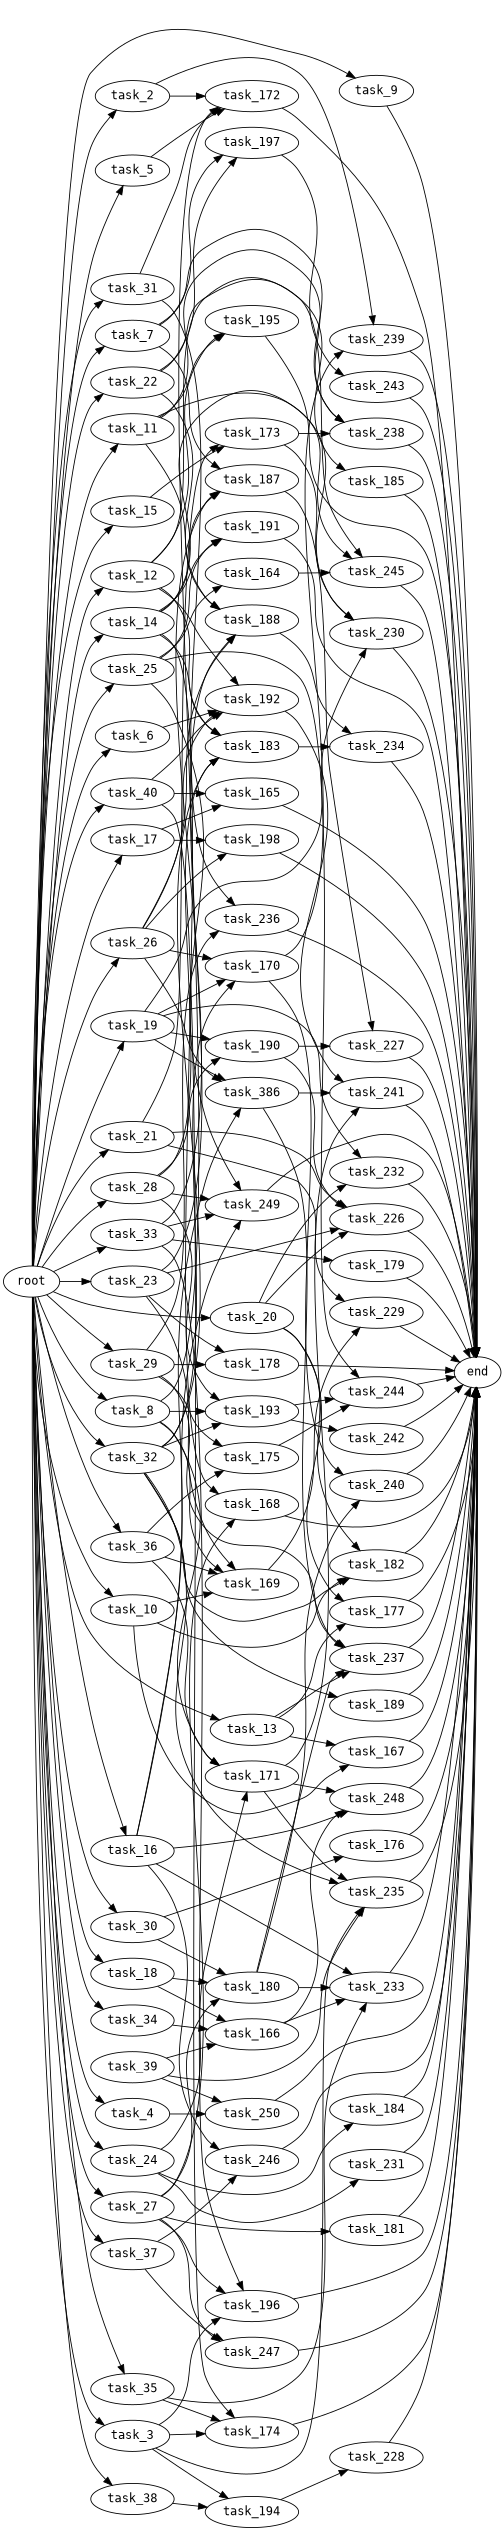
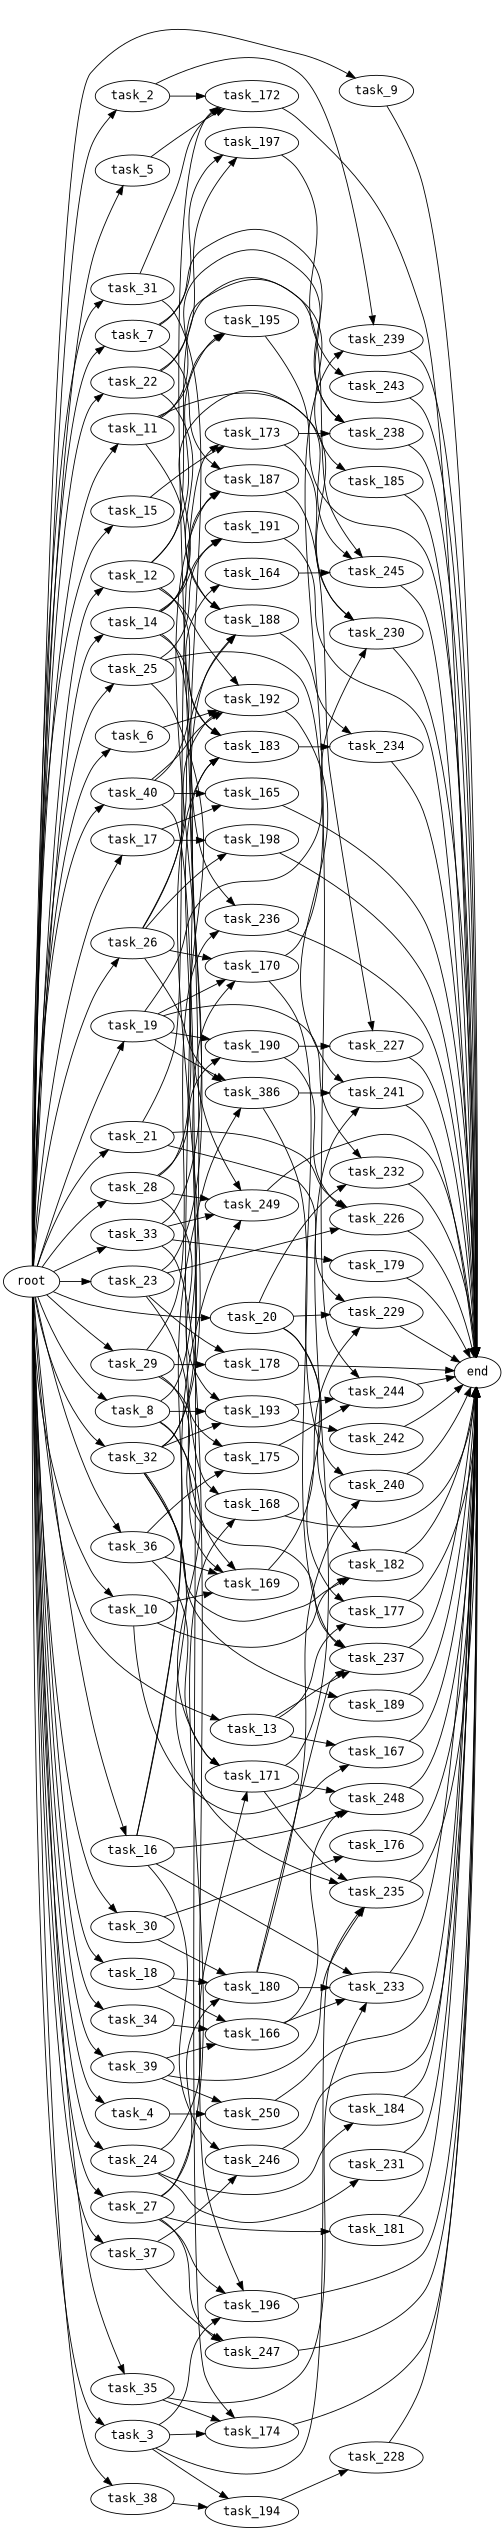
(188, 625) -> (188, 687)
(301, 1267) -> (300, 1316)
none -> (47, 1677)
